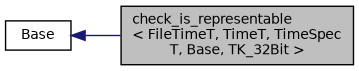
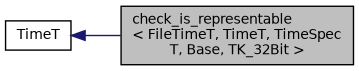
(38, 35) -> (38, 35)
